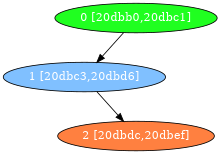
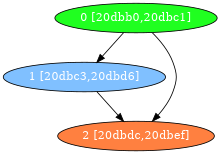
none -> (176, 73)
